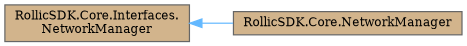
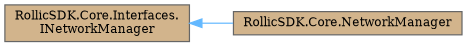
(97, 23) -> (97, 23)
